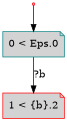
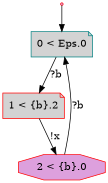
none -> (62, 167)
